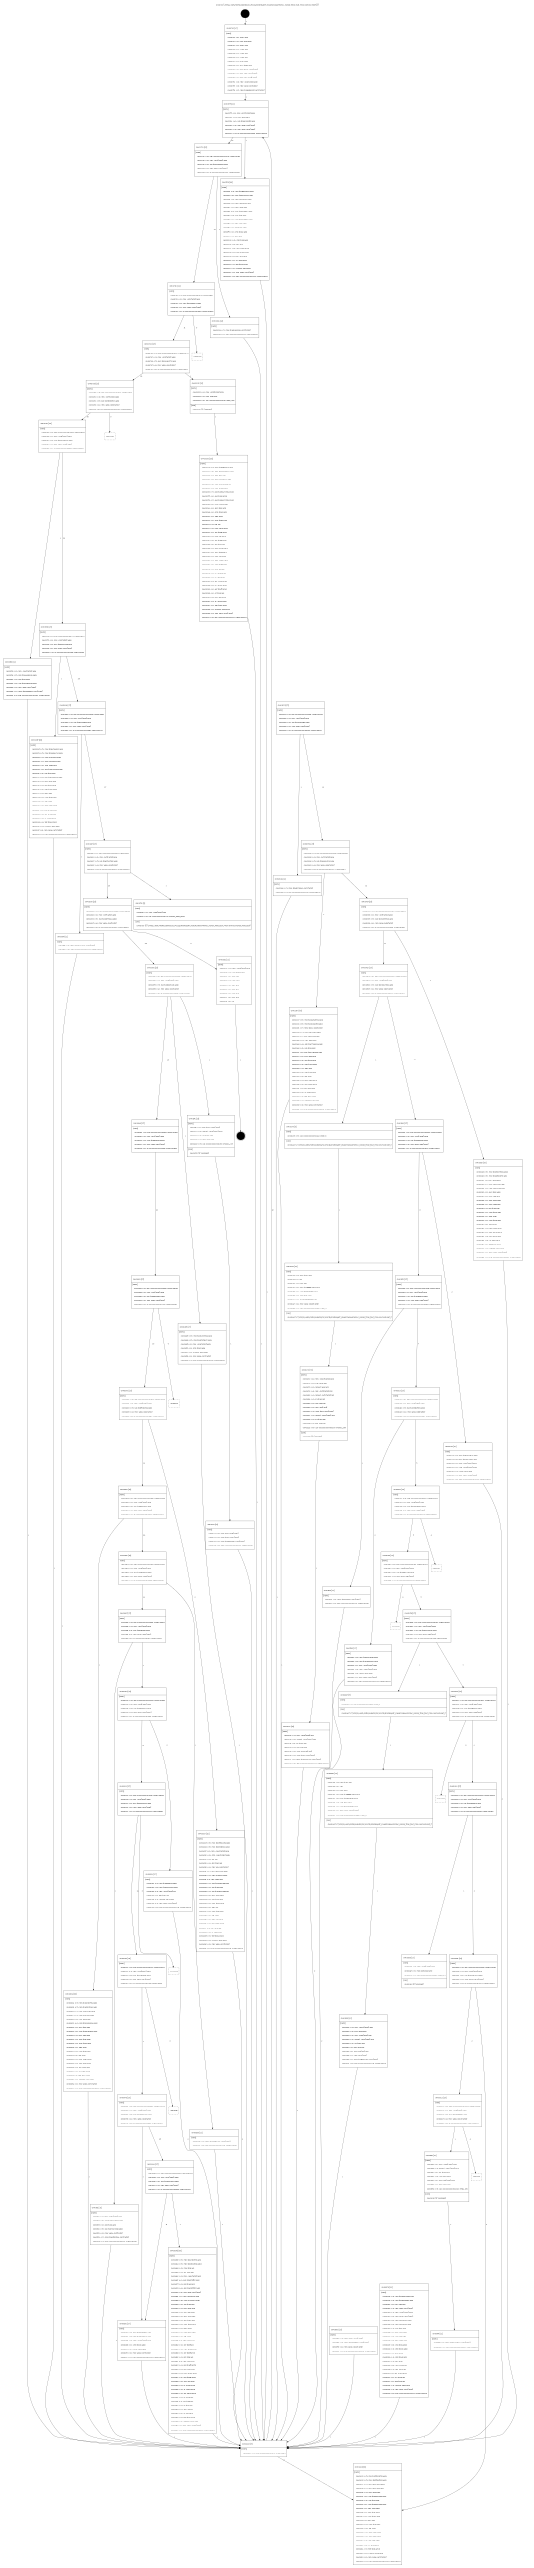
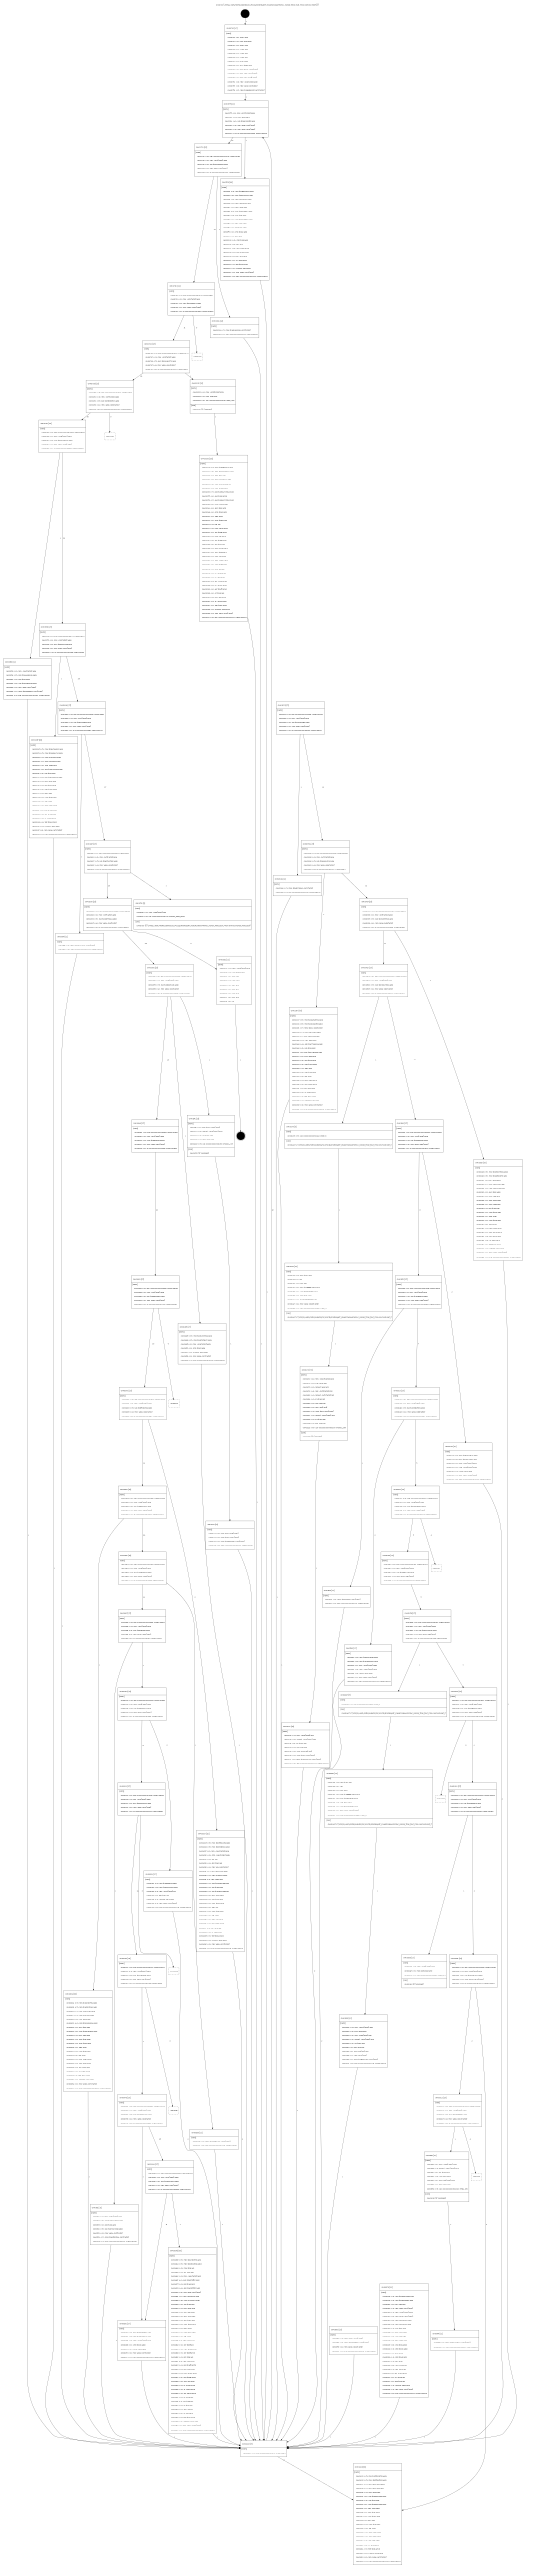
(396, 1626) -> none
